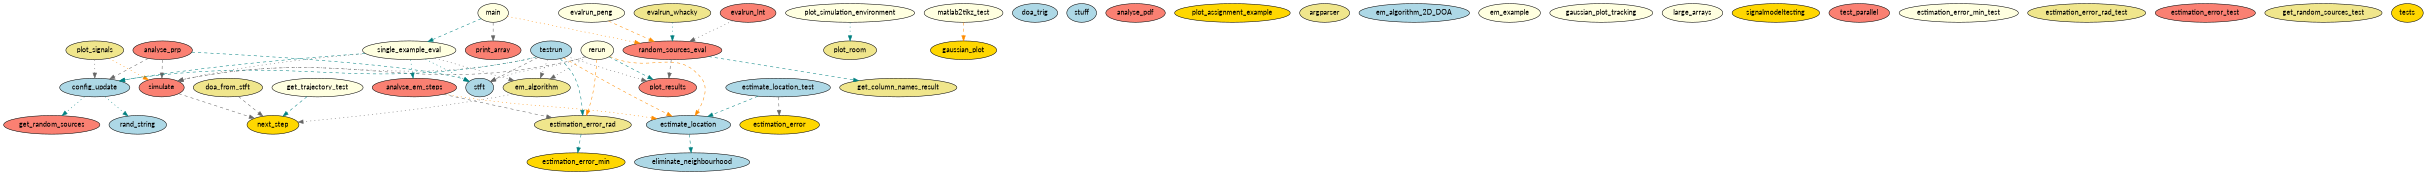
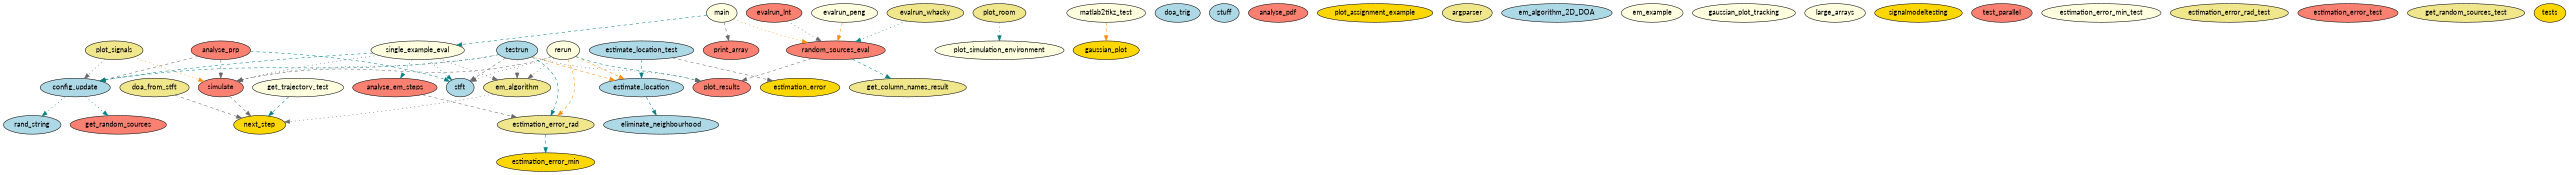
(850, 29) -> (999, 29)
(548, 106) -> none
